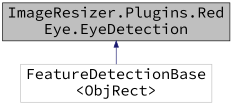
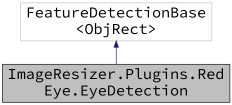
(116, 56) -> (116, 56)
